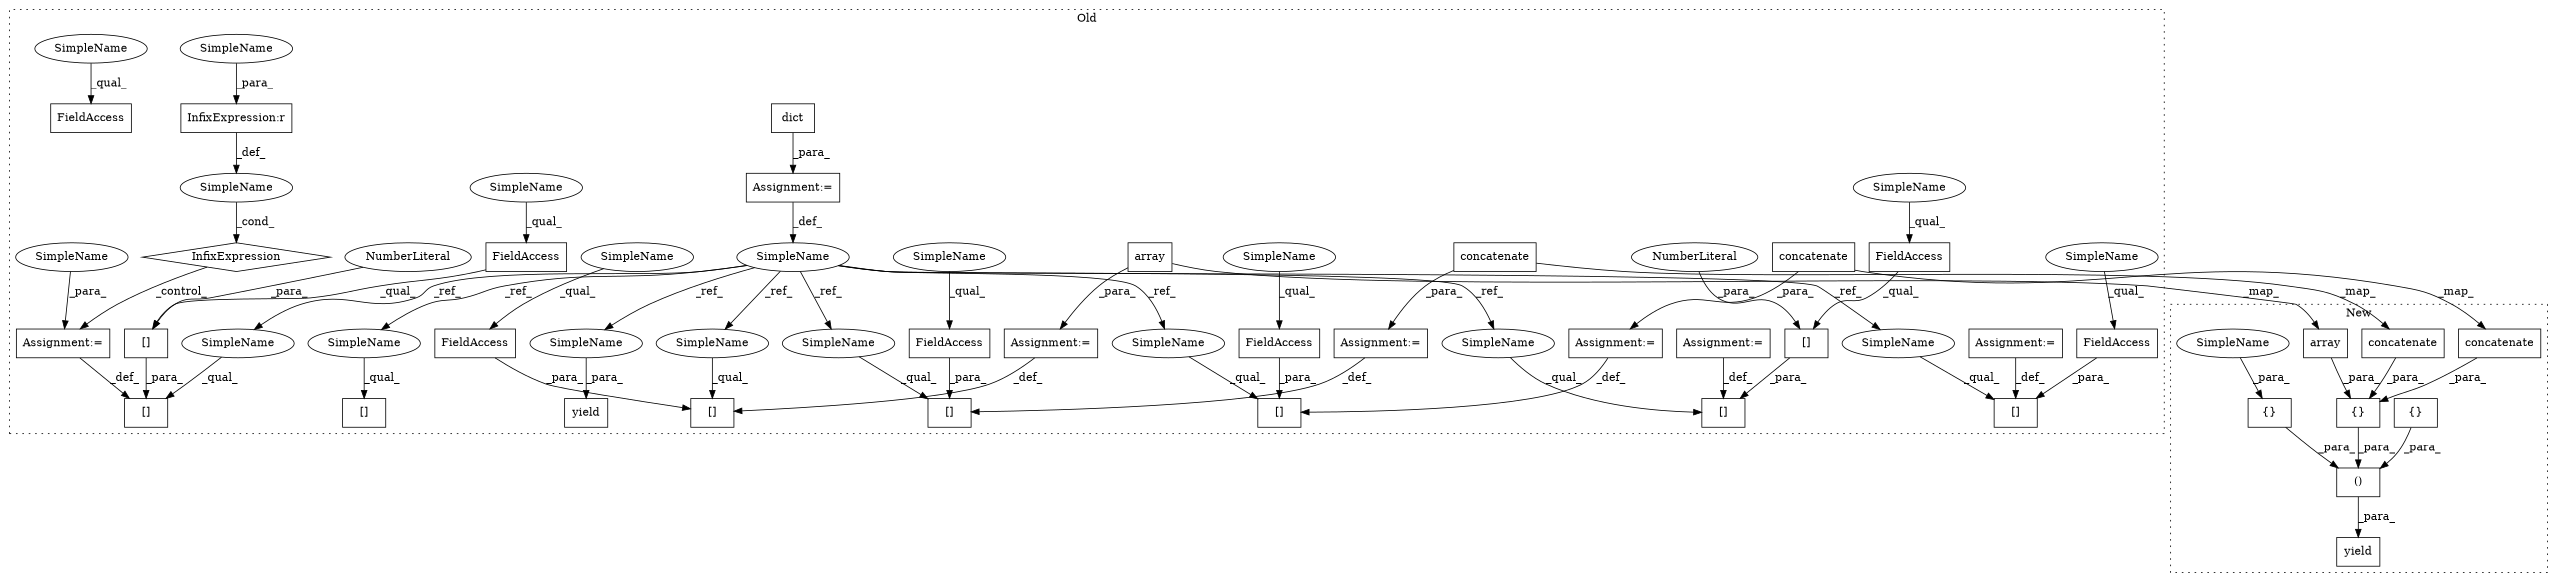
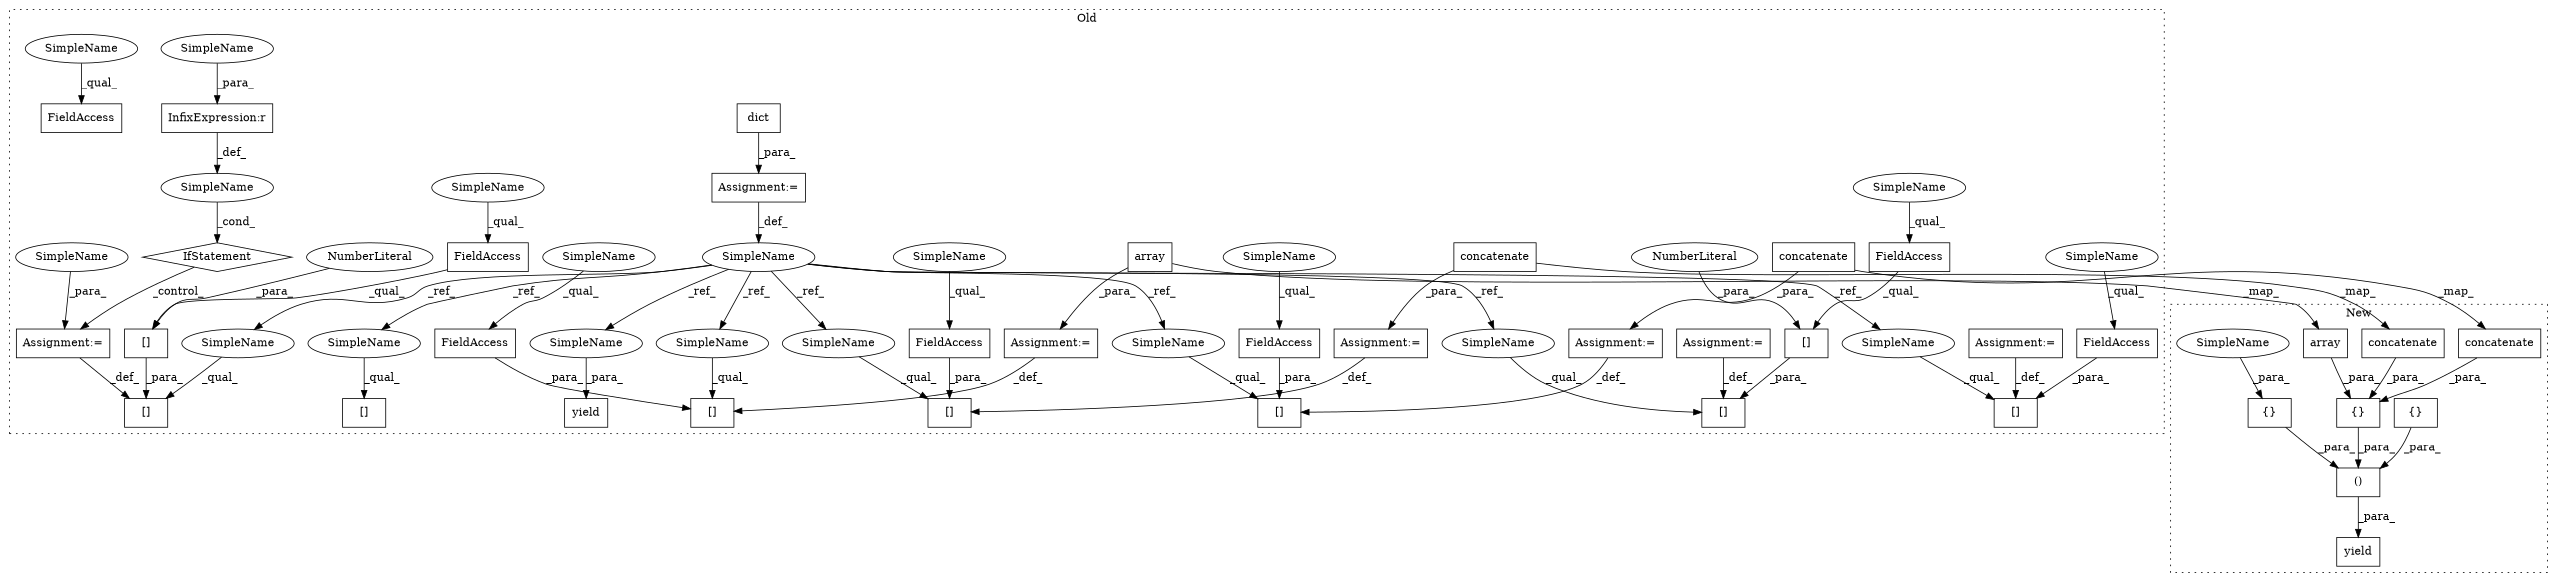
(236, 257) -> (217, 257)
